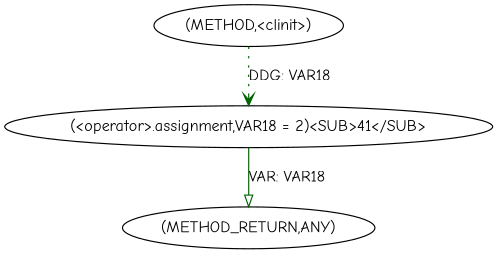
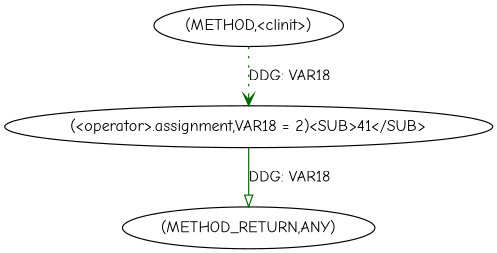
(288, 177) -> (290, 177)
